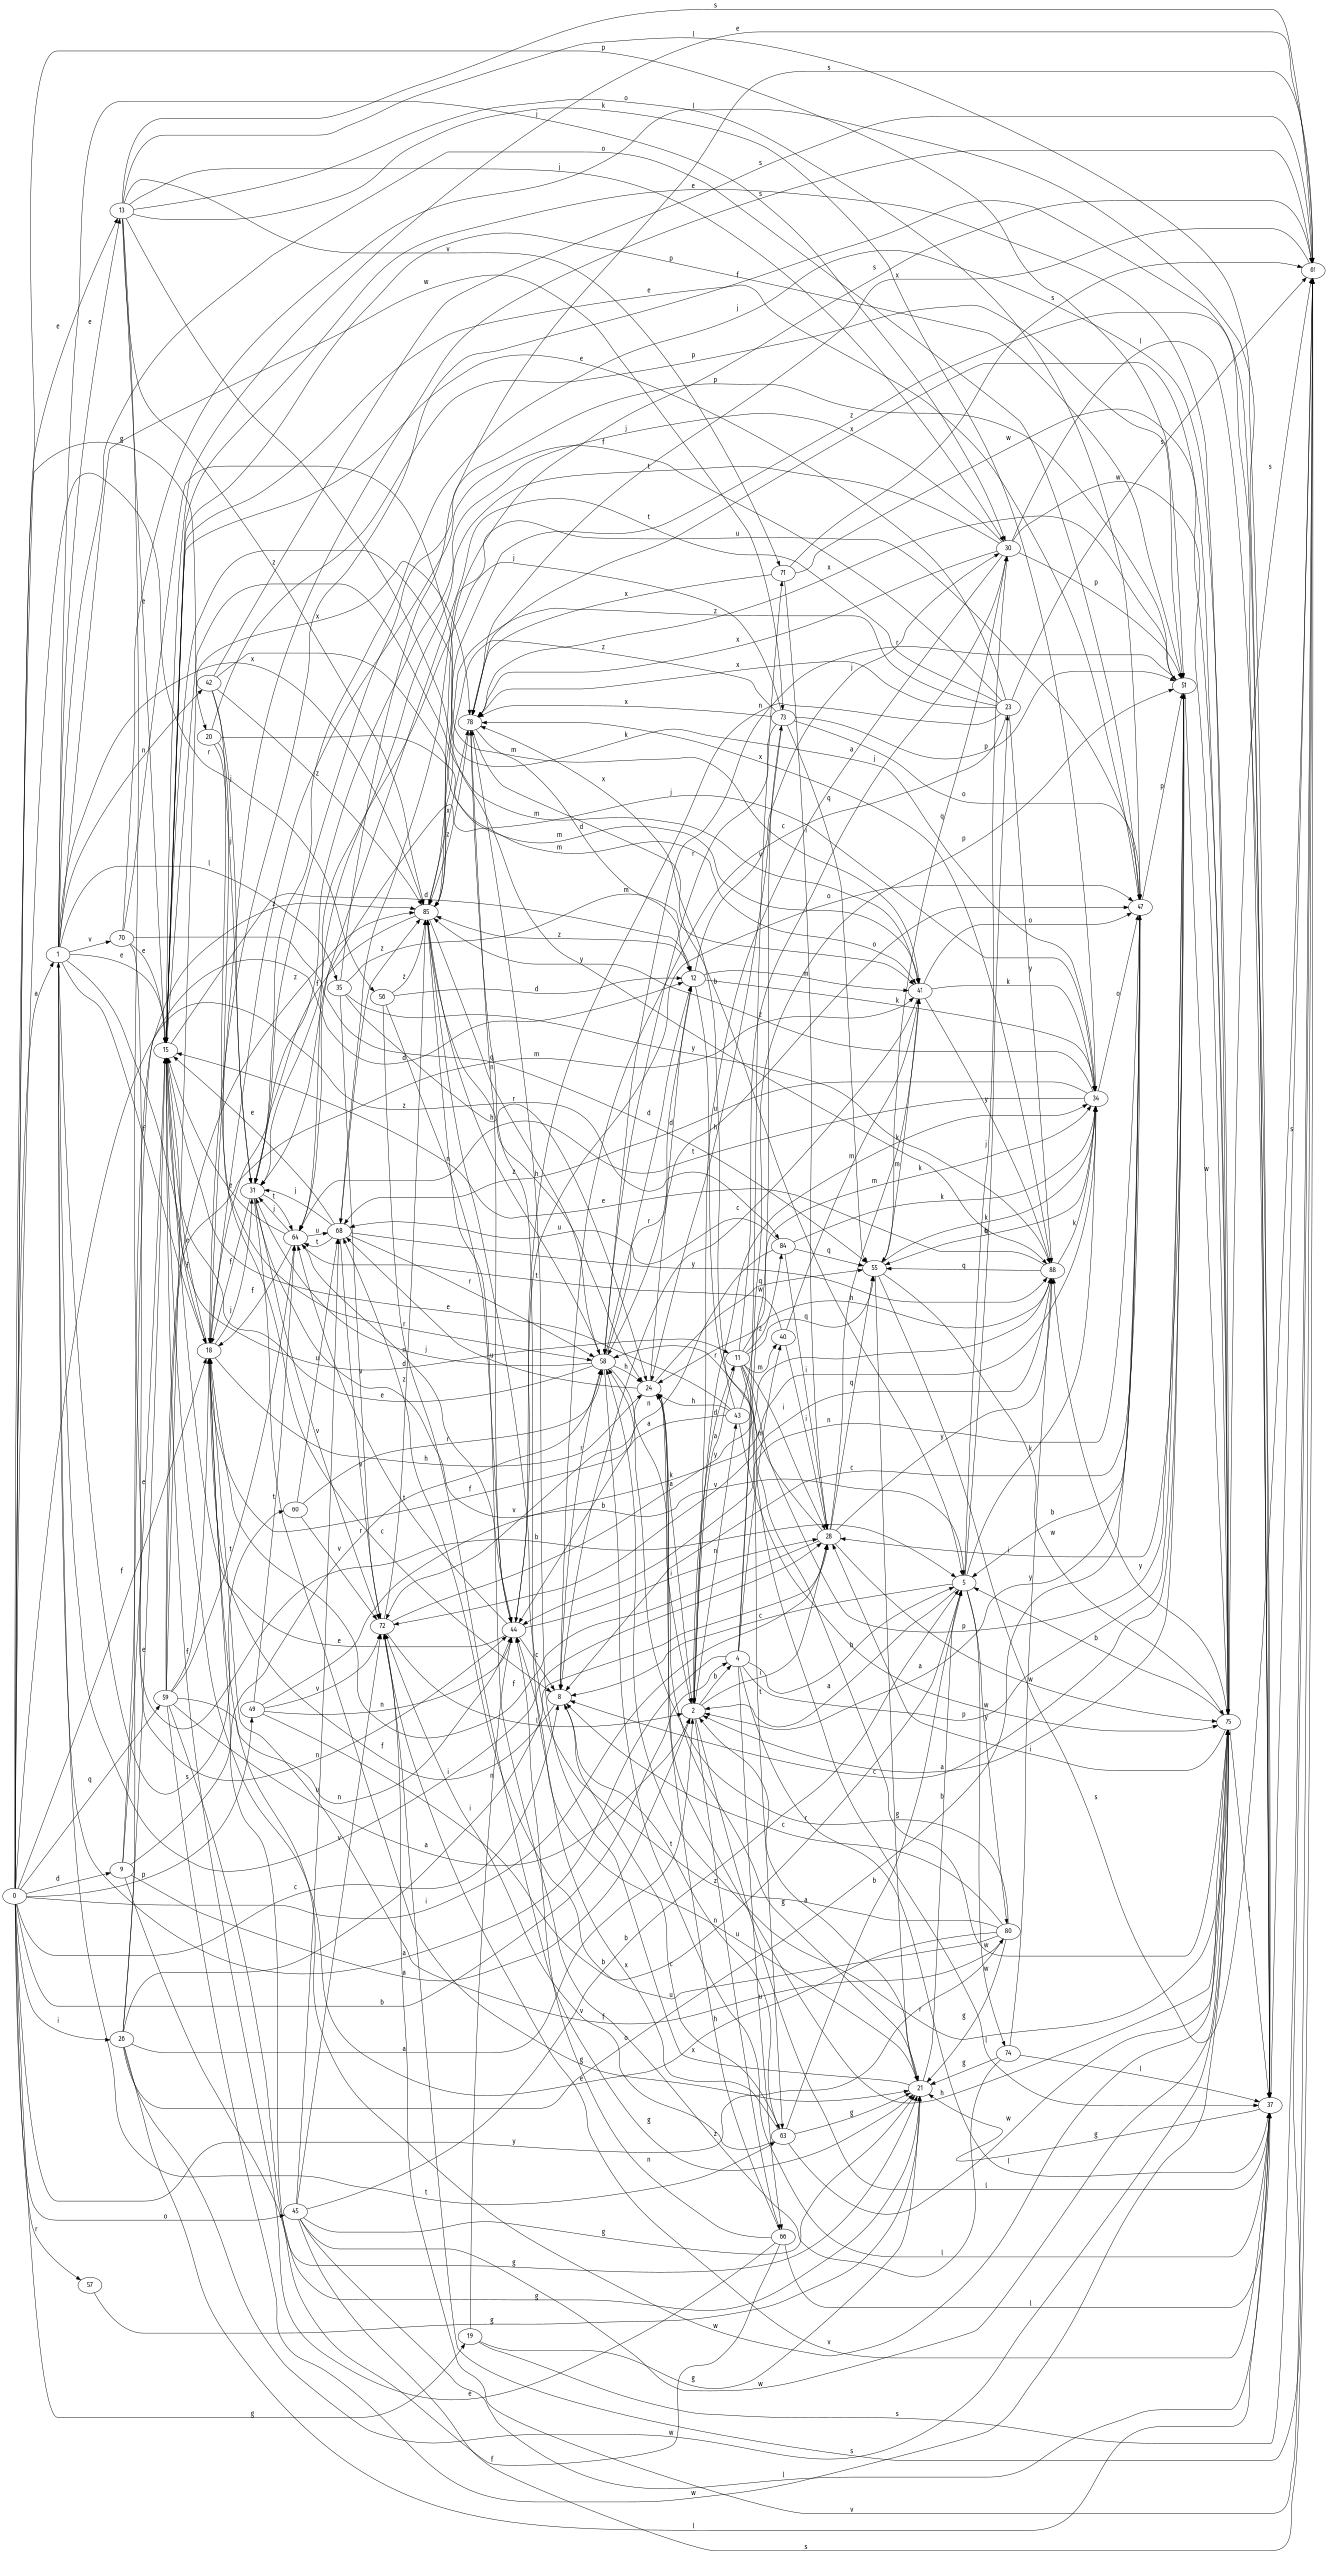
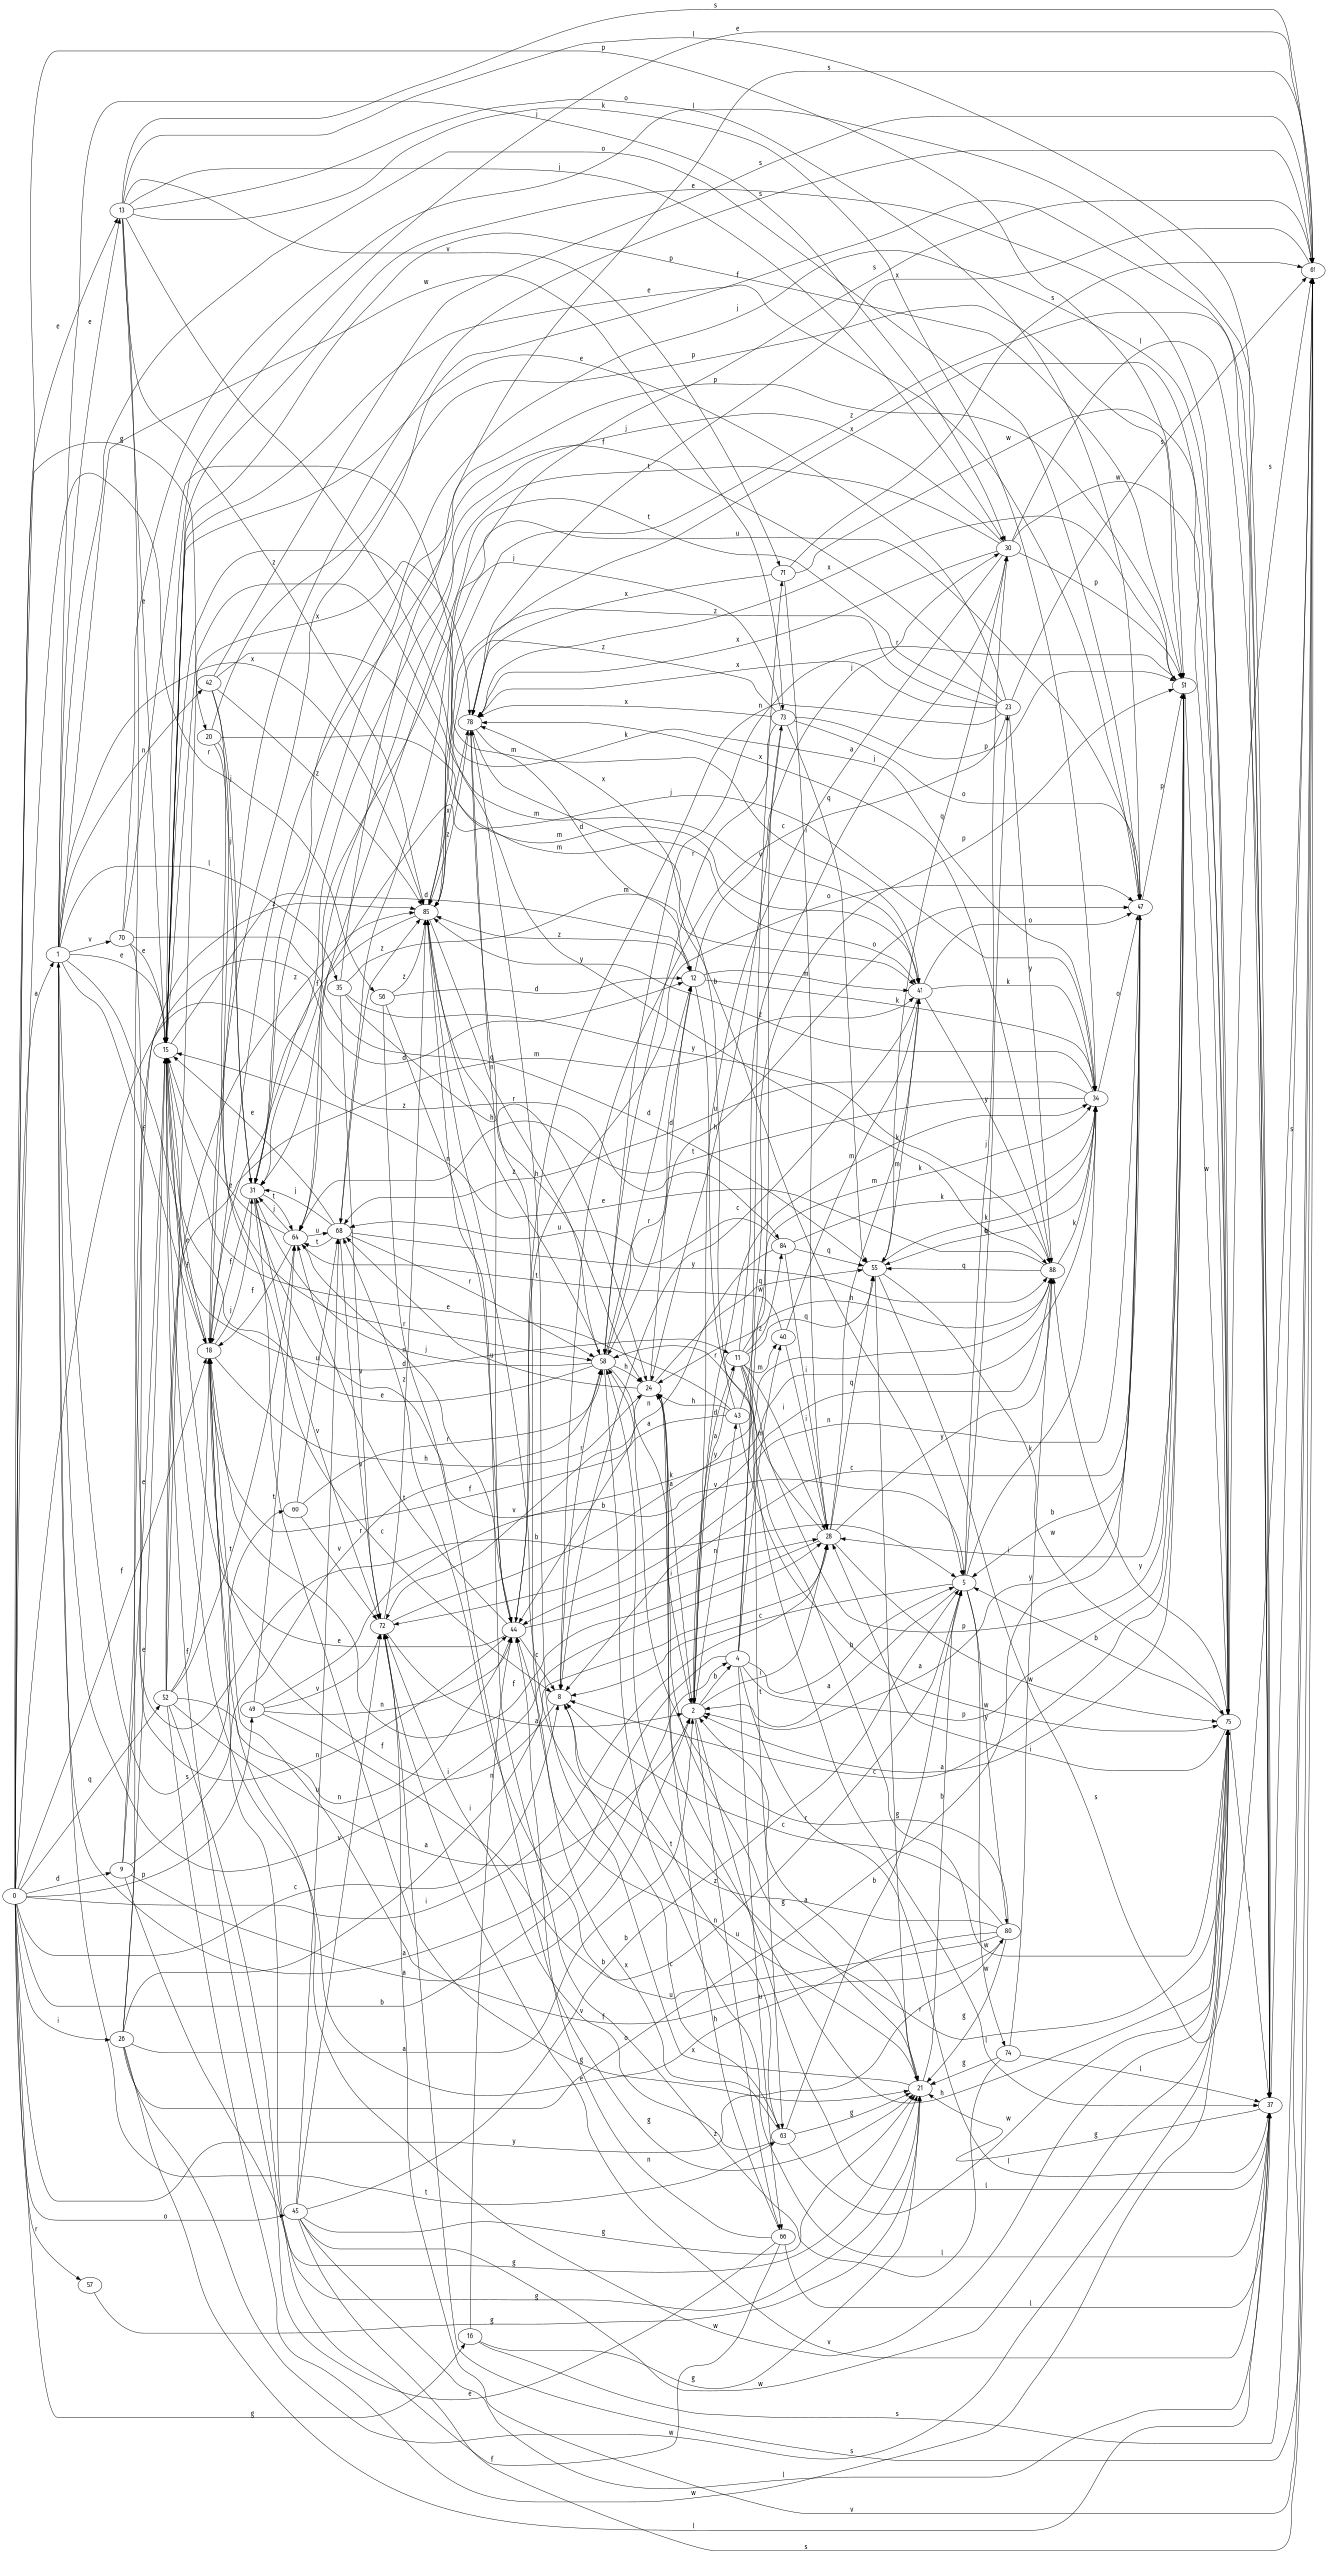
(166, 1698) -> (166, 1698)
(537, 1721) -> (537, 1721)
(470, 2337) -> (470, 2337)
